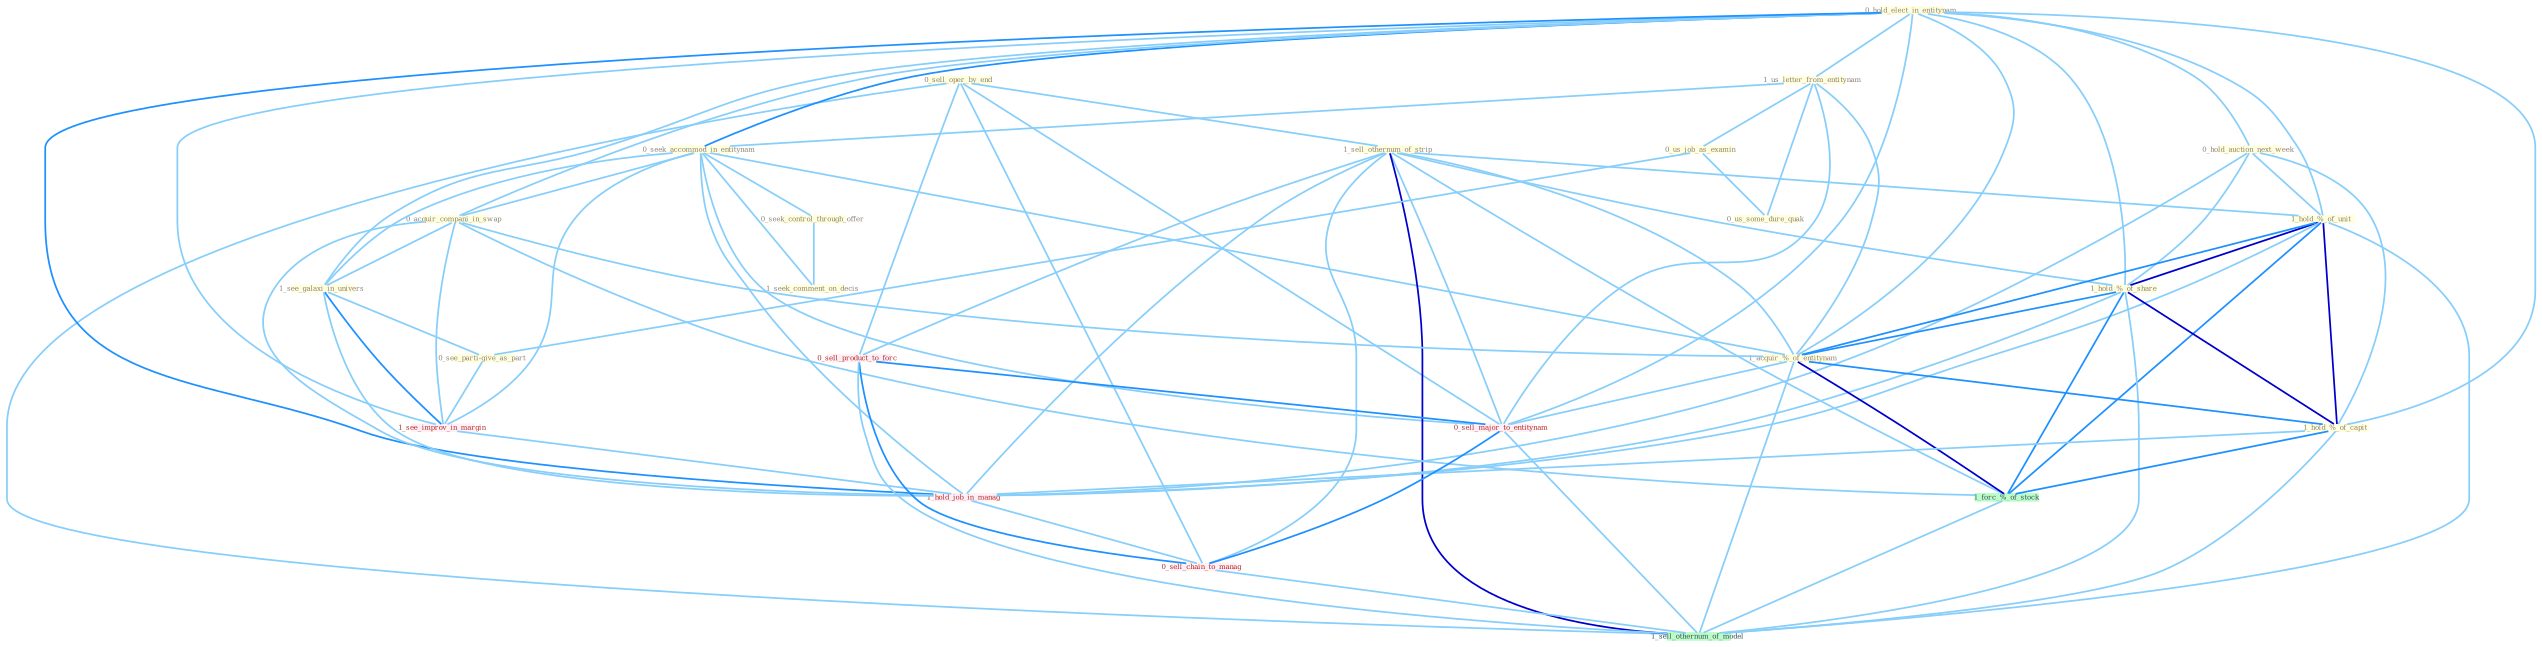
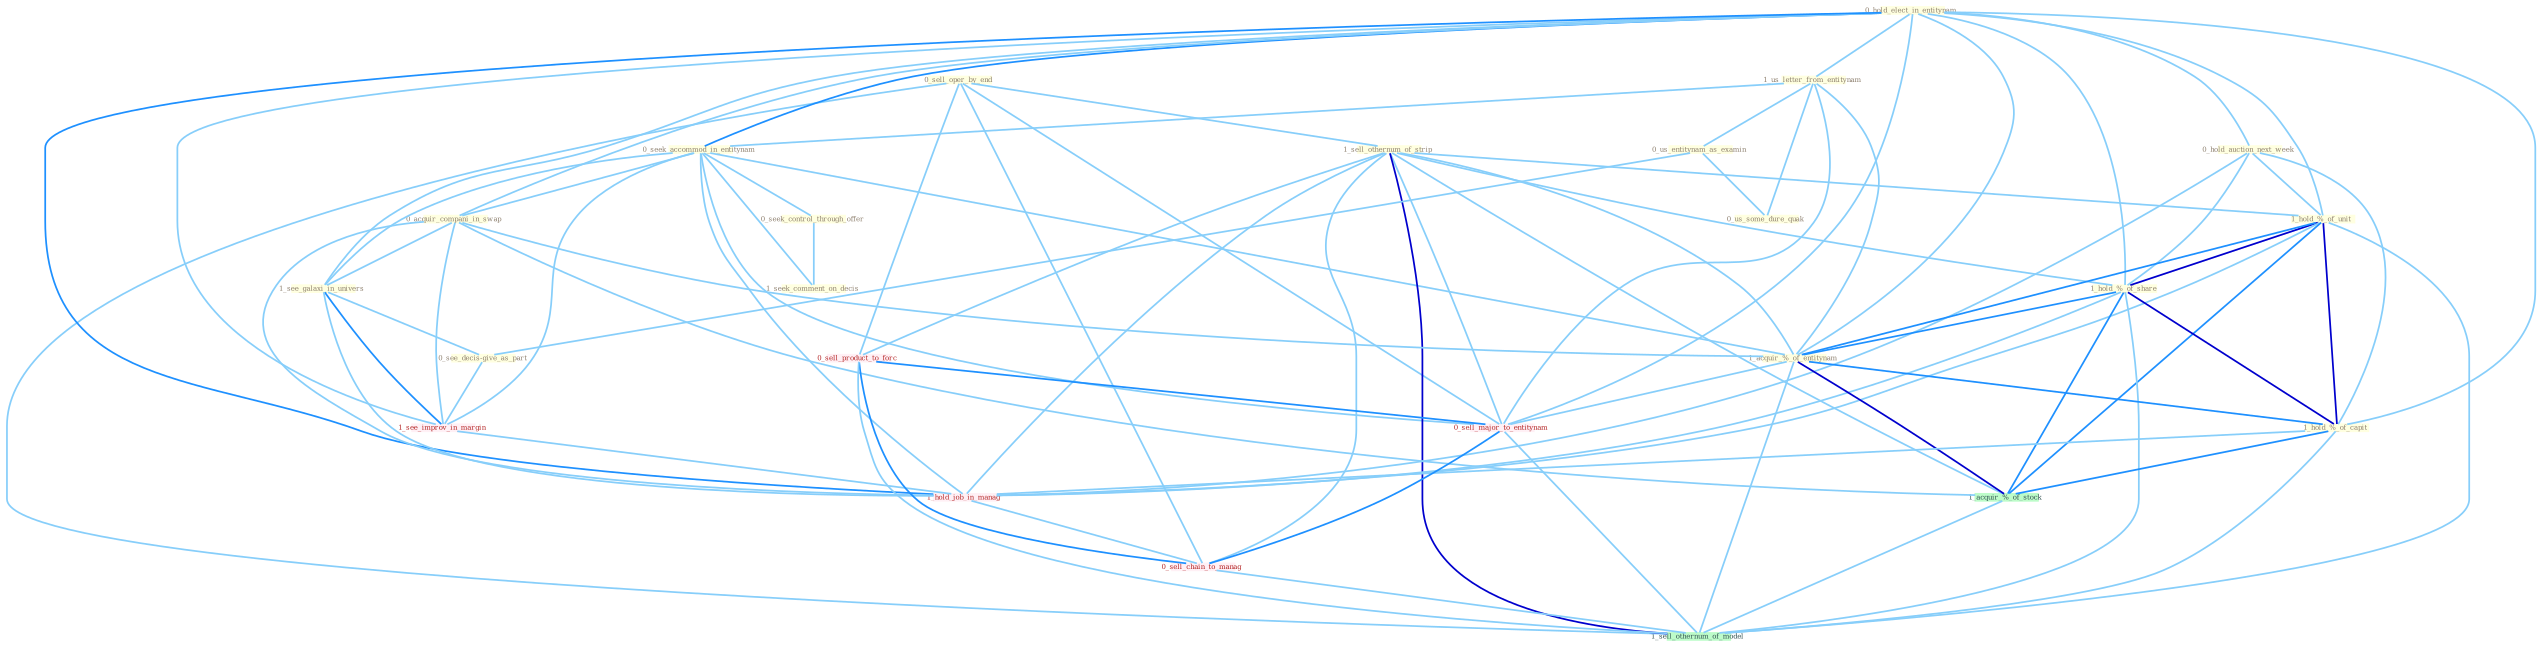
(1701, 150) -> (1701, 150)
(483, 358) -> (483, 358)
(2007, 497) -> (2007, 497)
